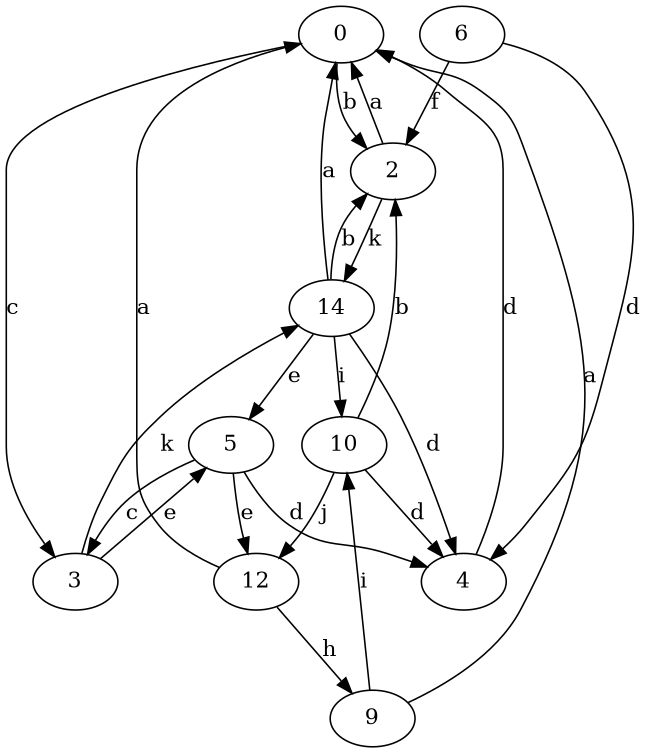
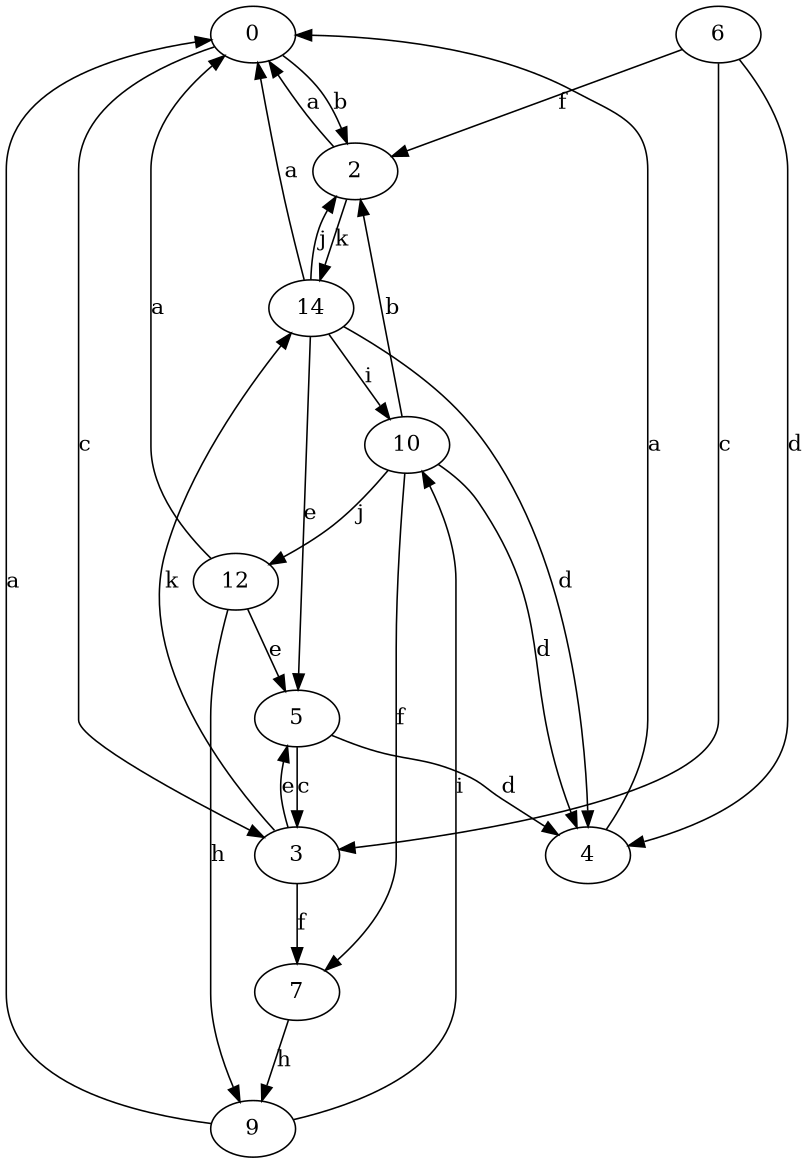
(349, 240) -> (323, 240)
(511, 308) -> (655, 445)
(237, 506) -> (263, 643)
none -> (719, 592)
none -> (297, 992)
